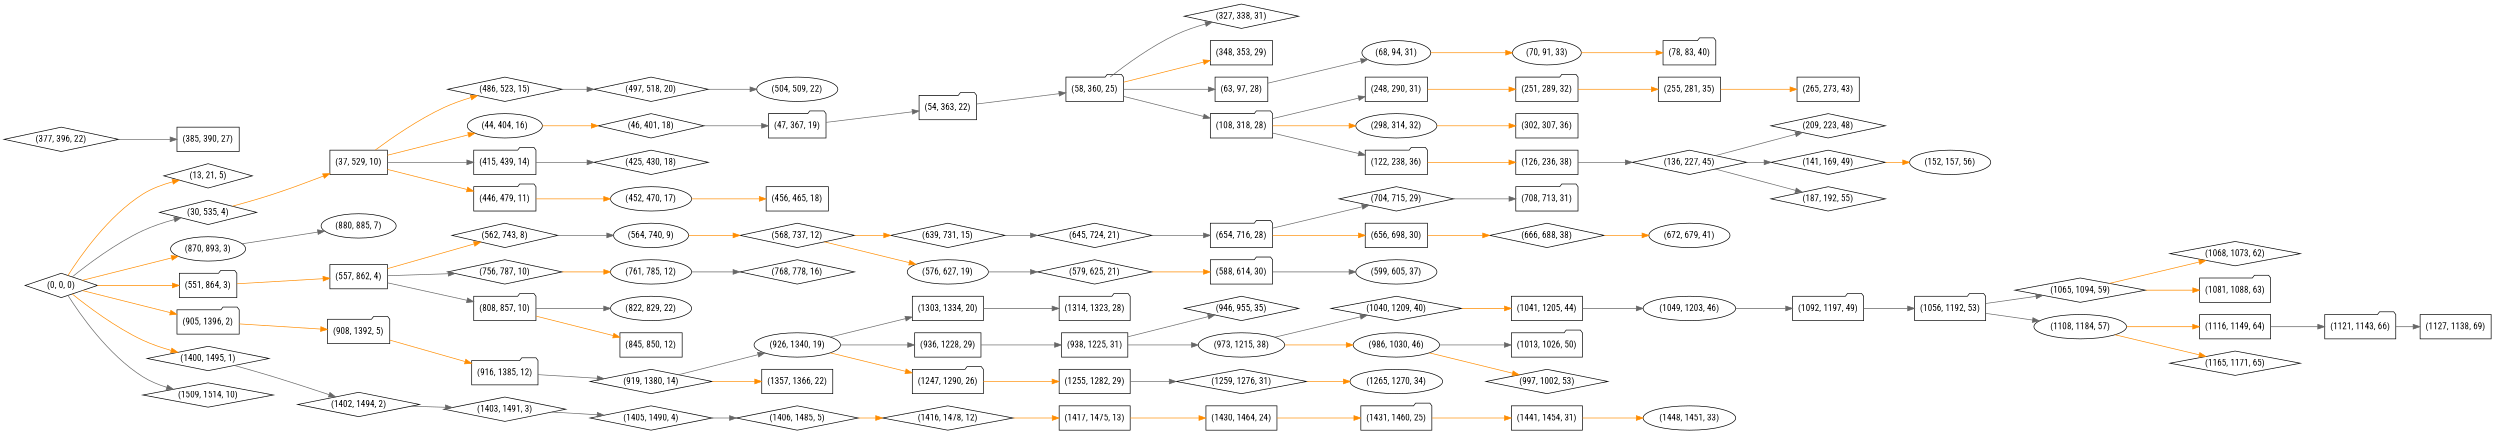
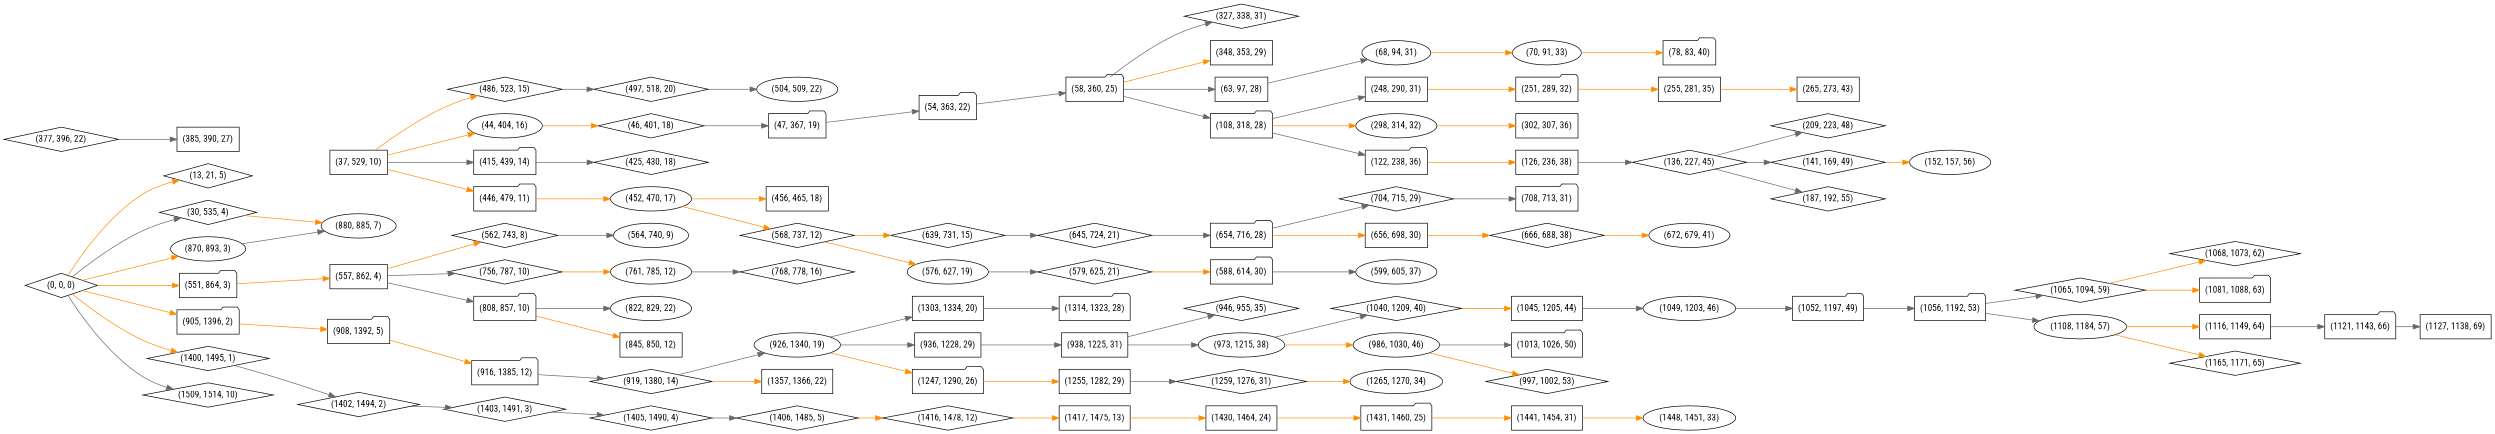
(278, 192) -> (280, 219)
(711, 235) -> (723, 217)
(1547, 308) -> (1547, 308)
(1828, 308) -> (1828, 308)
